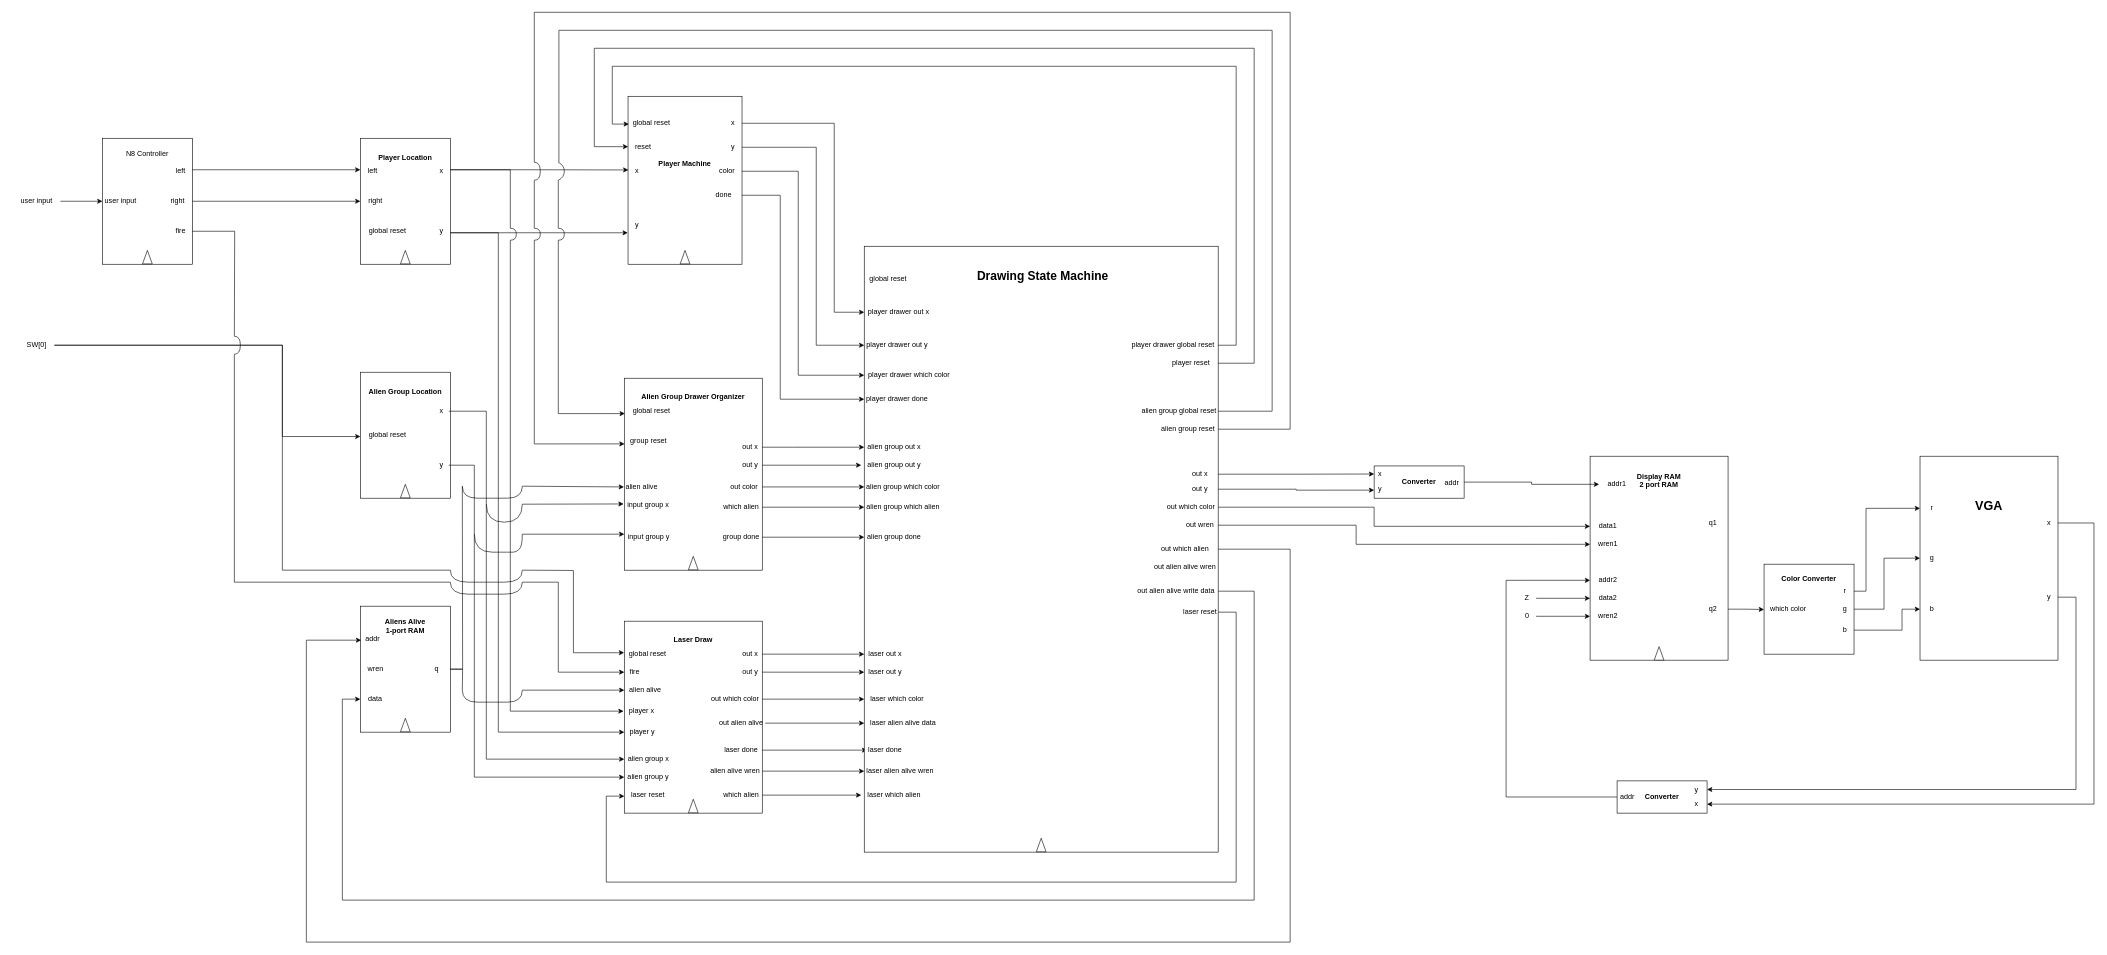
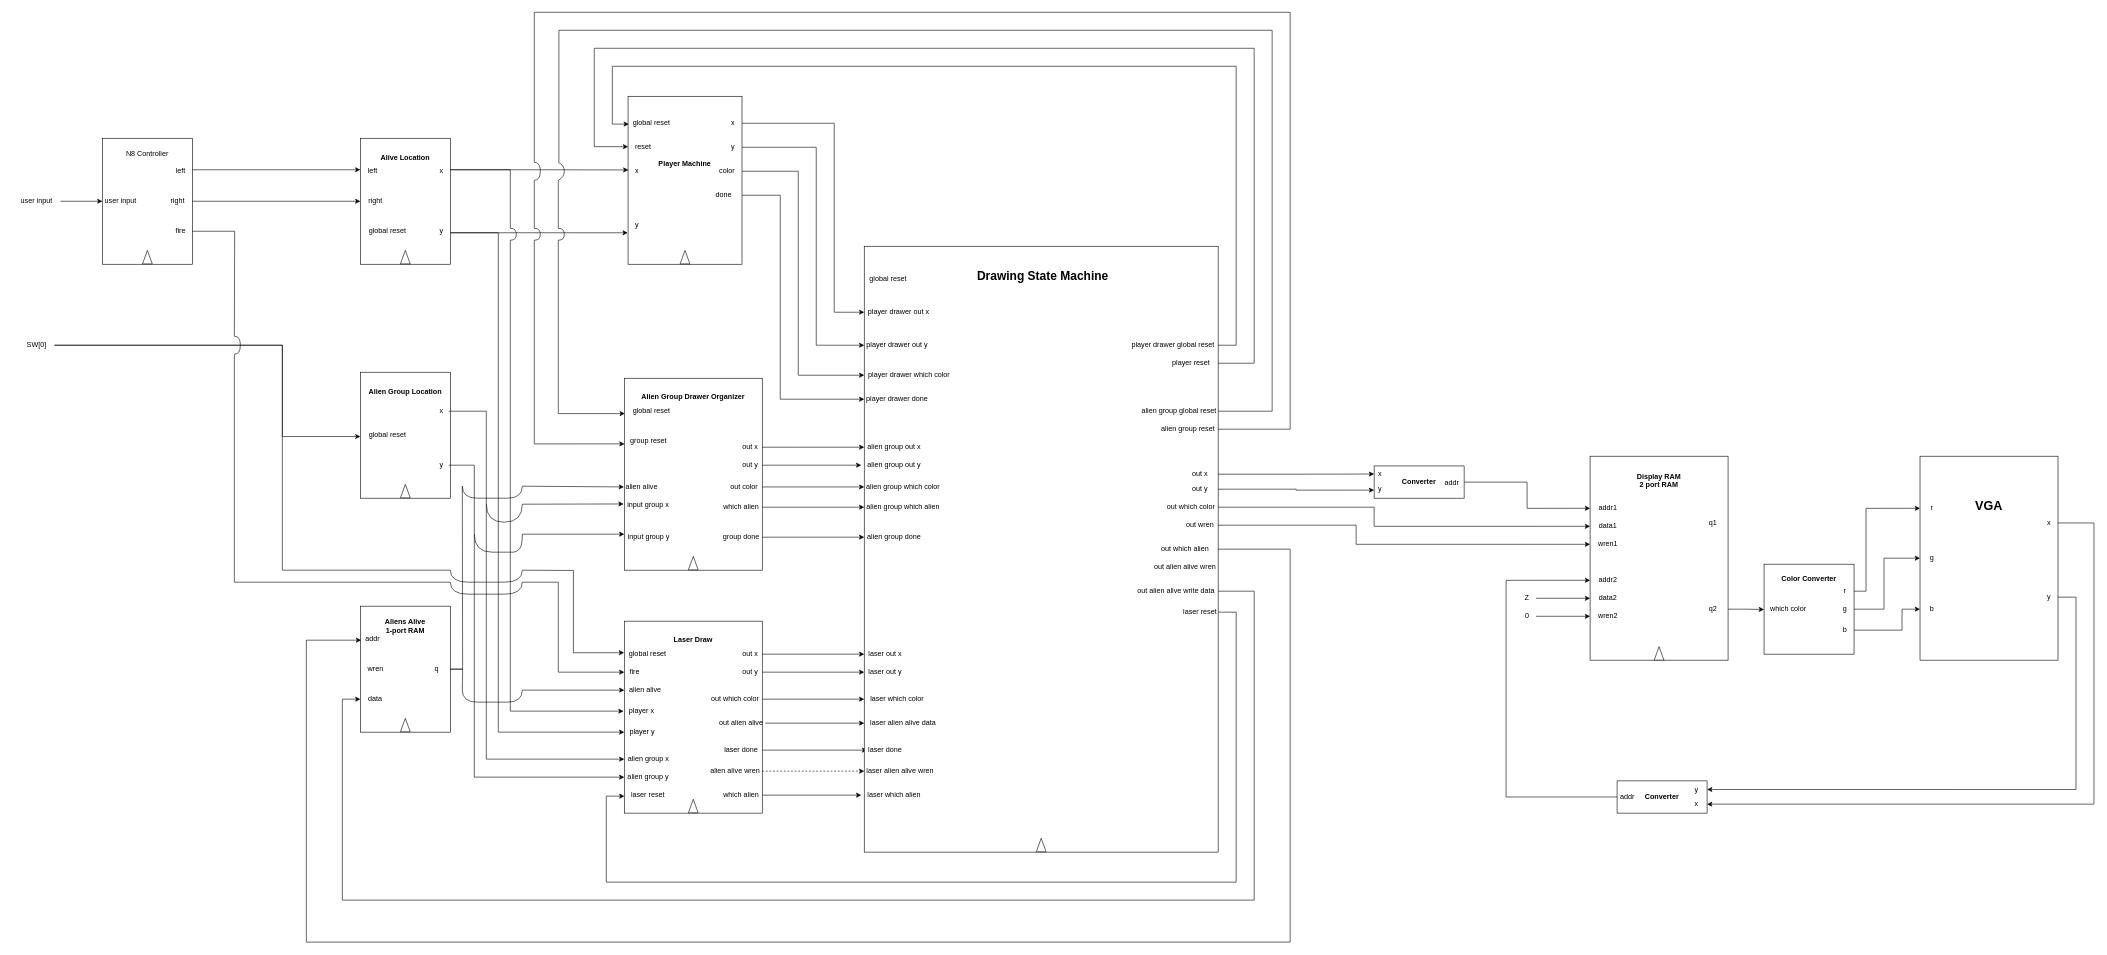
(405, 201) -> (405, 201)
(1617, 484) -> (1608, 508)
(811, 771) -> (811, 771)
